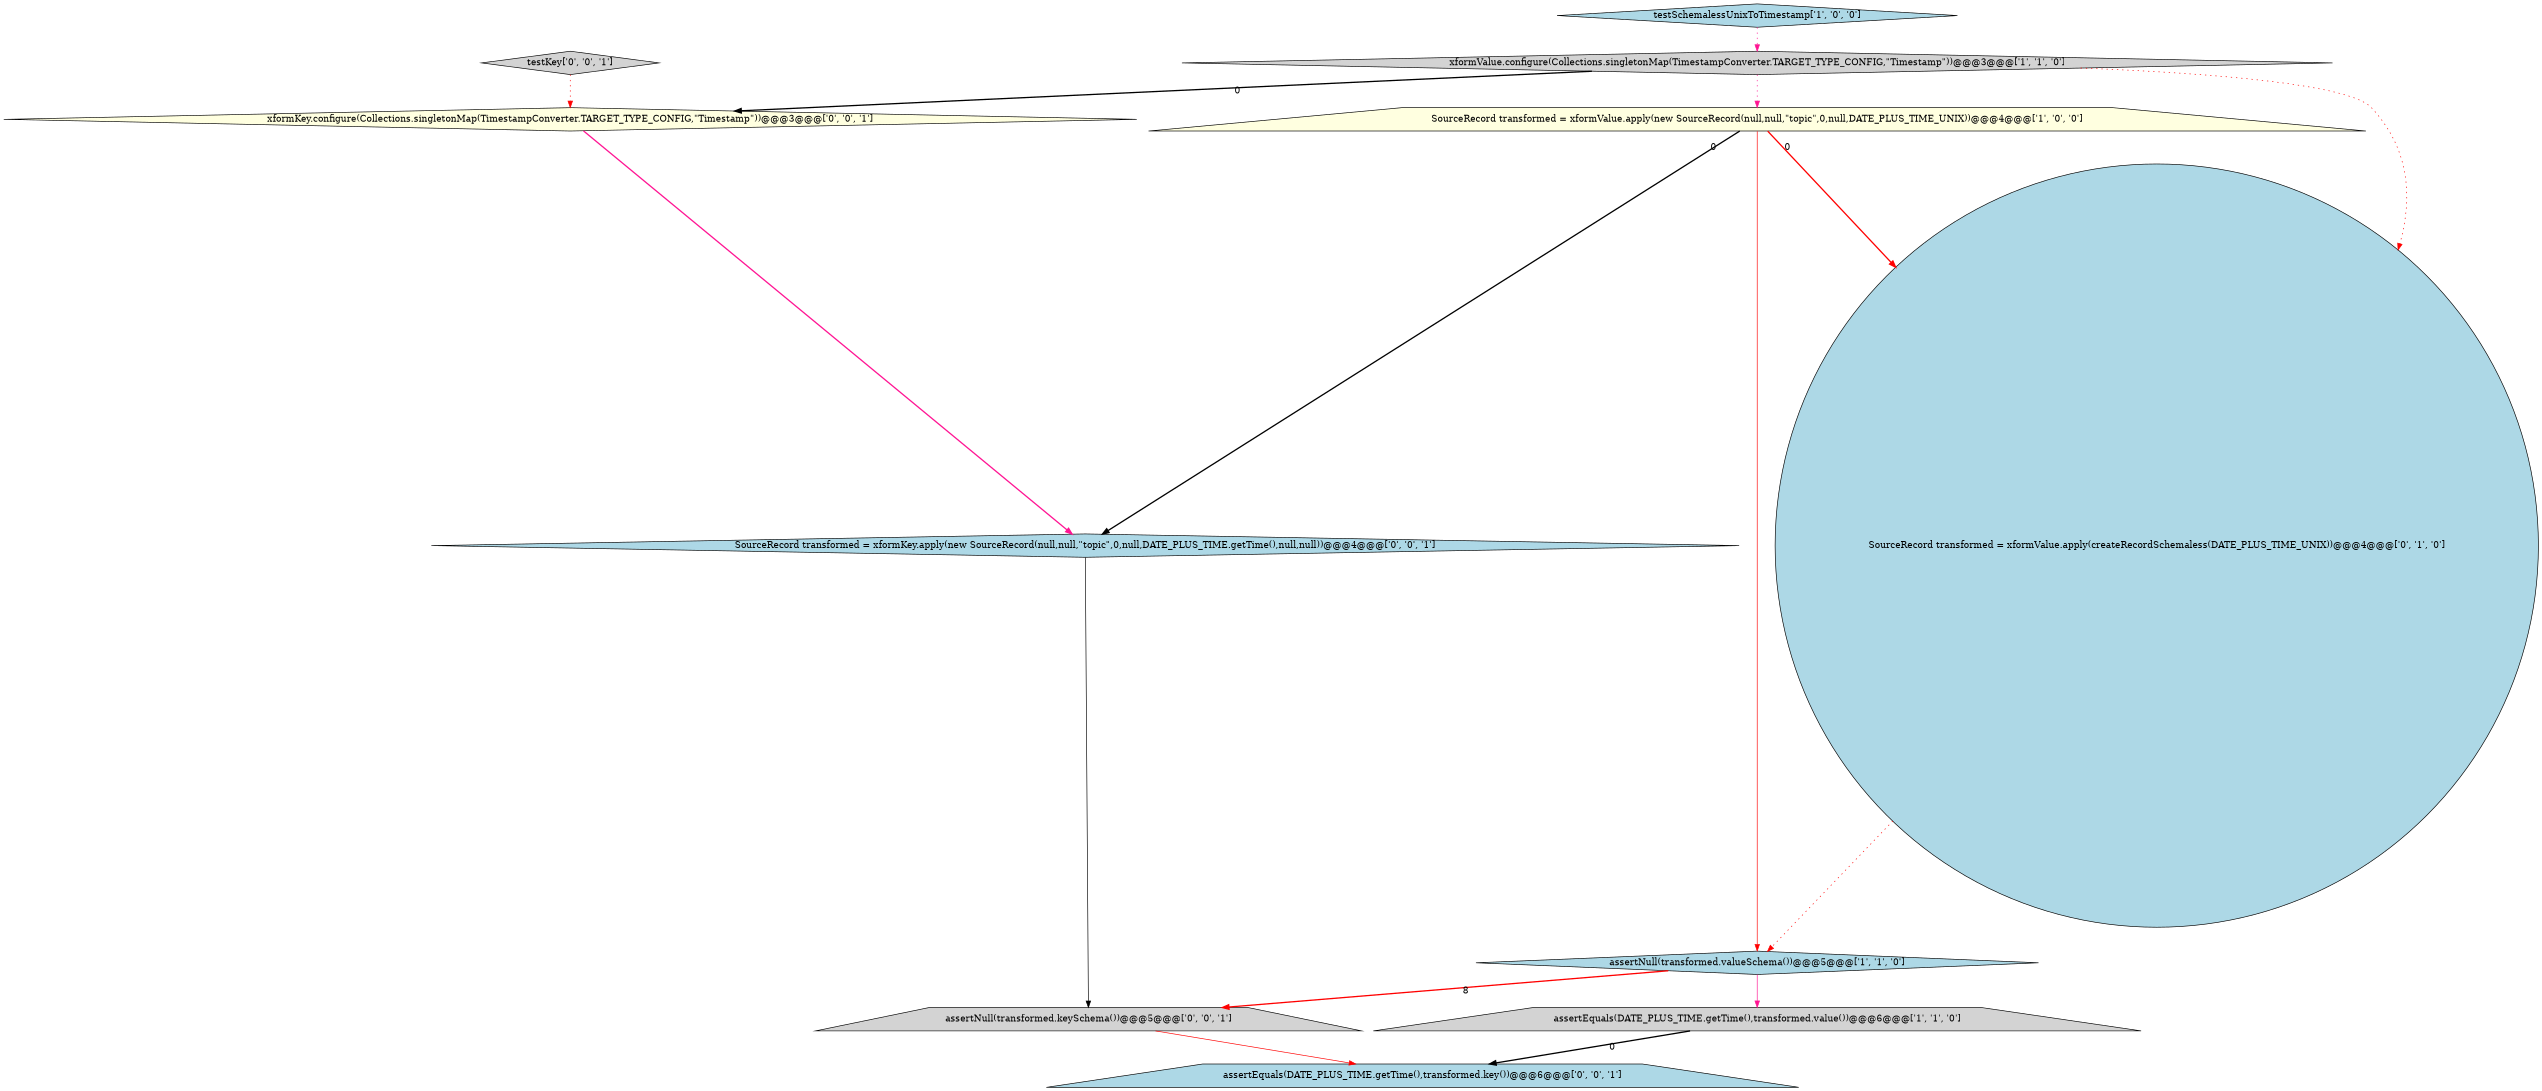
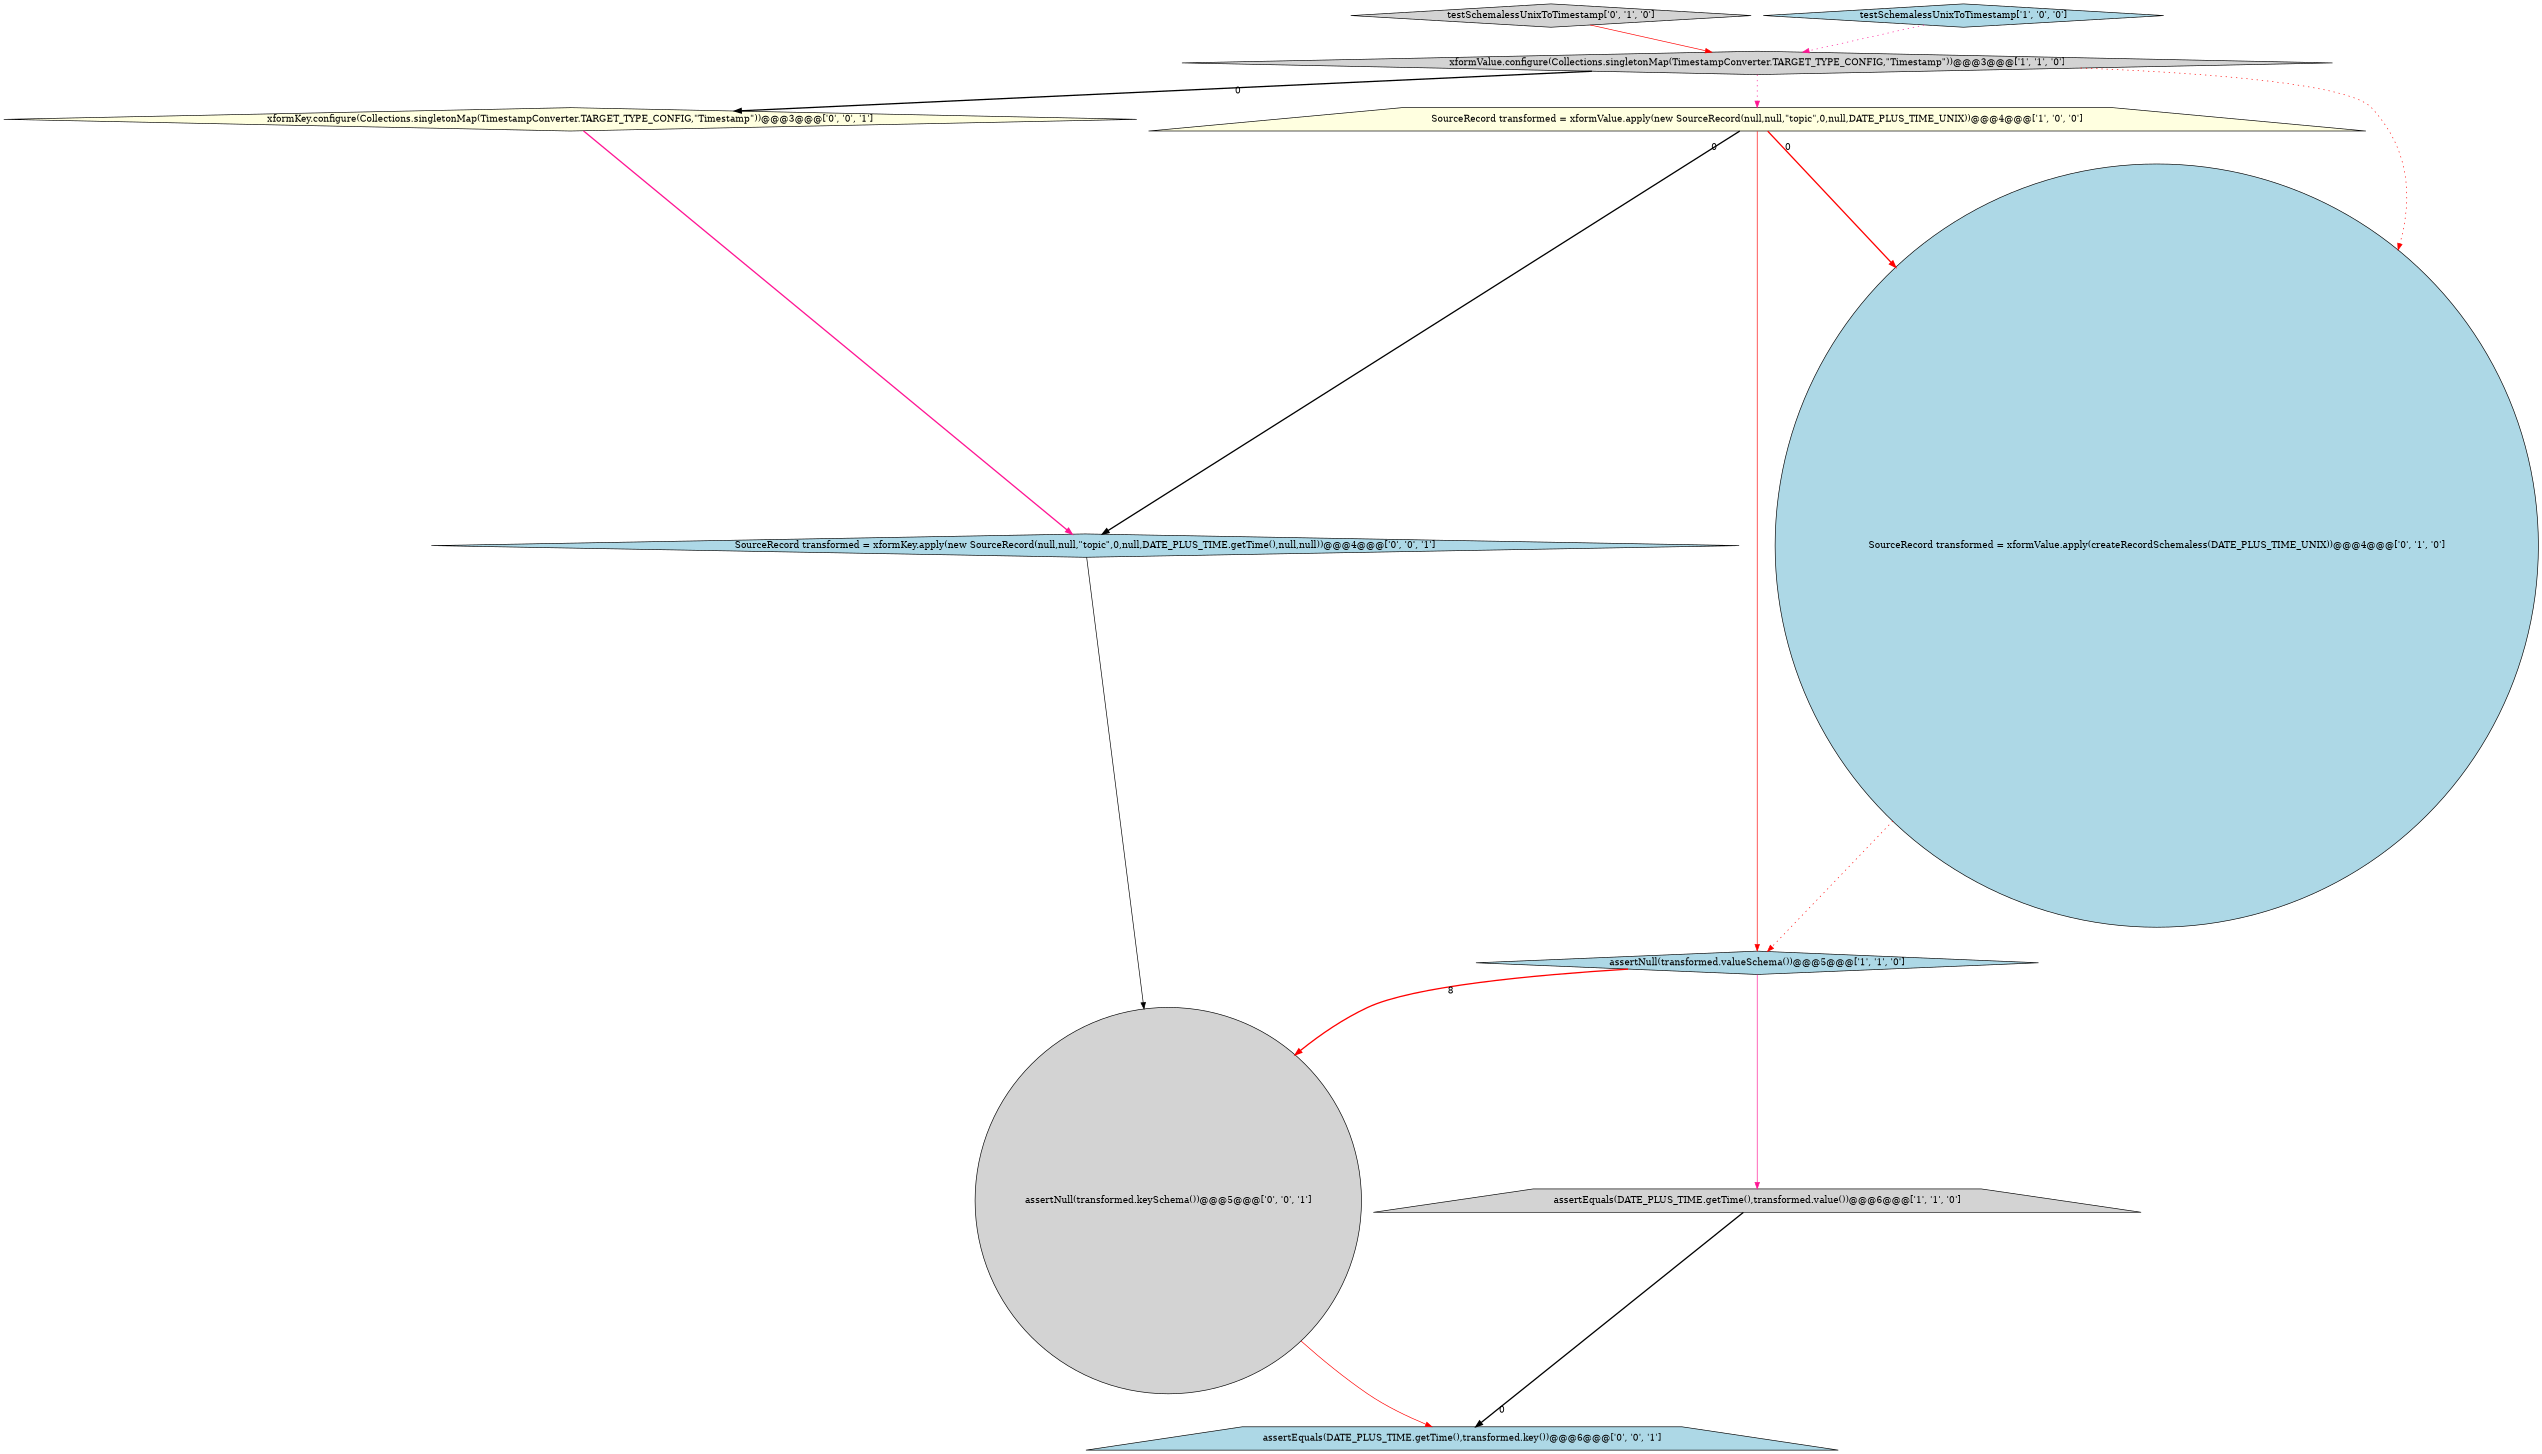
none -> (1551, 16)
(570, 63) -> none
(1088, 1019) -> (1168, 1201)
